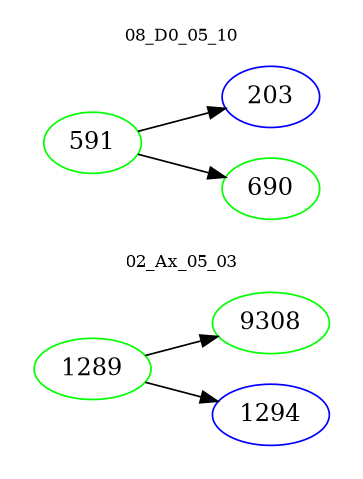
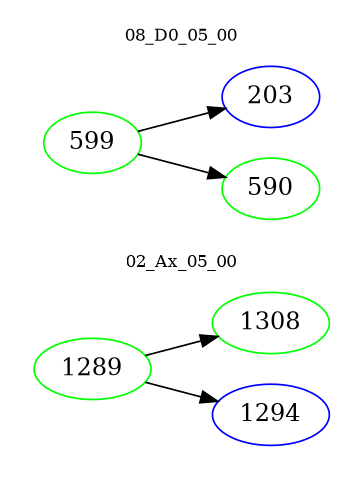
(182, 37) -> (182, 37)
(93, 143) -> (93, 143)
(271, 189) -> (271, 189)
(182, 263) -> (182, 263)
(271, 323) -> (271, 323)
